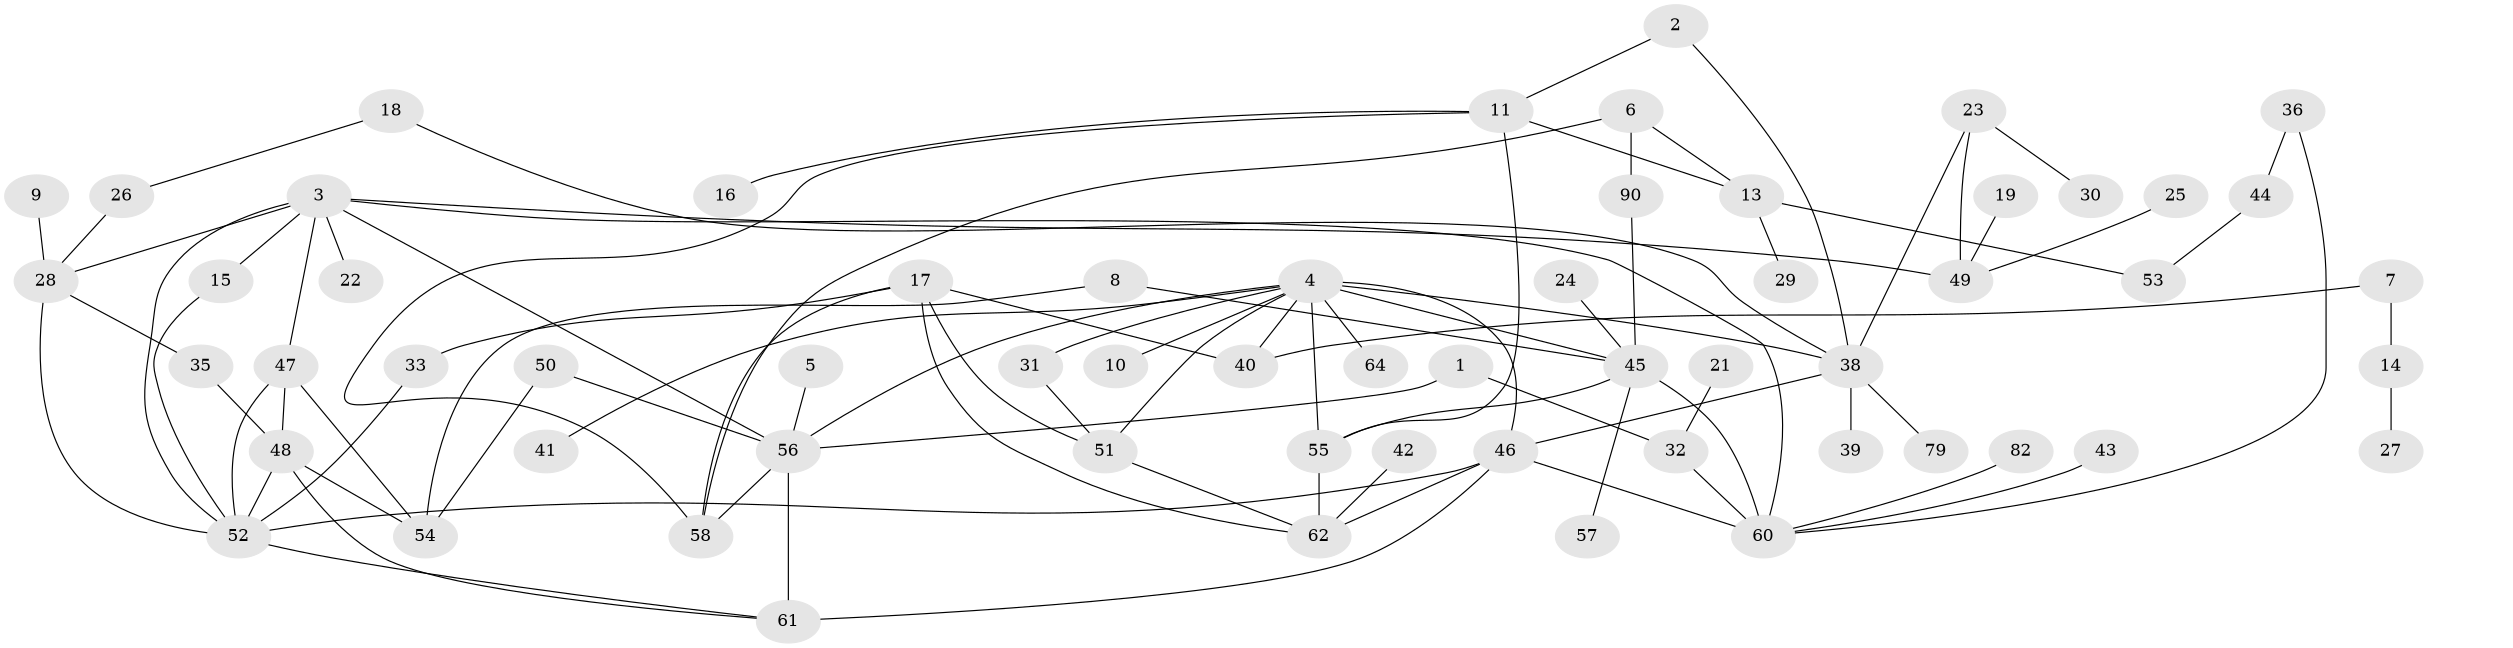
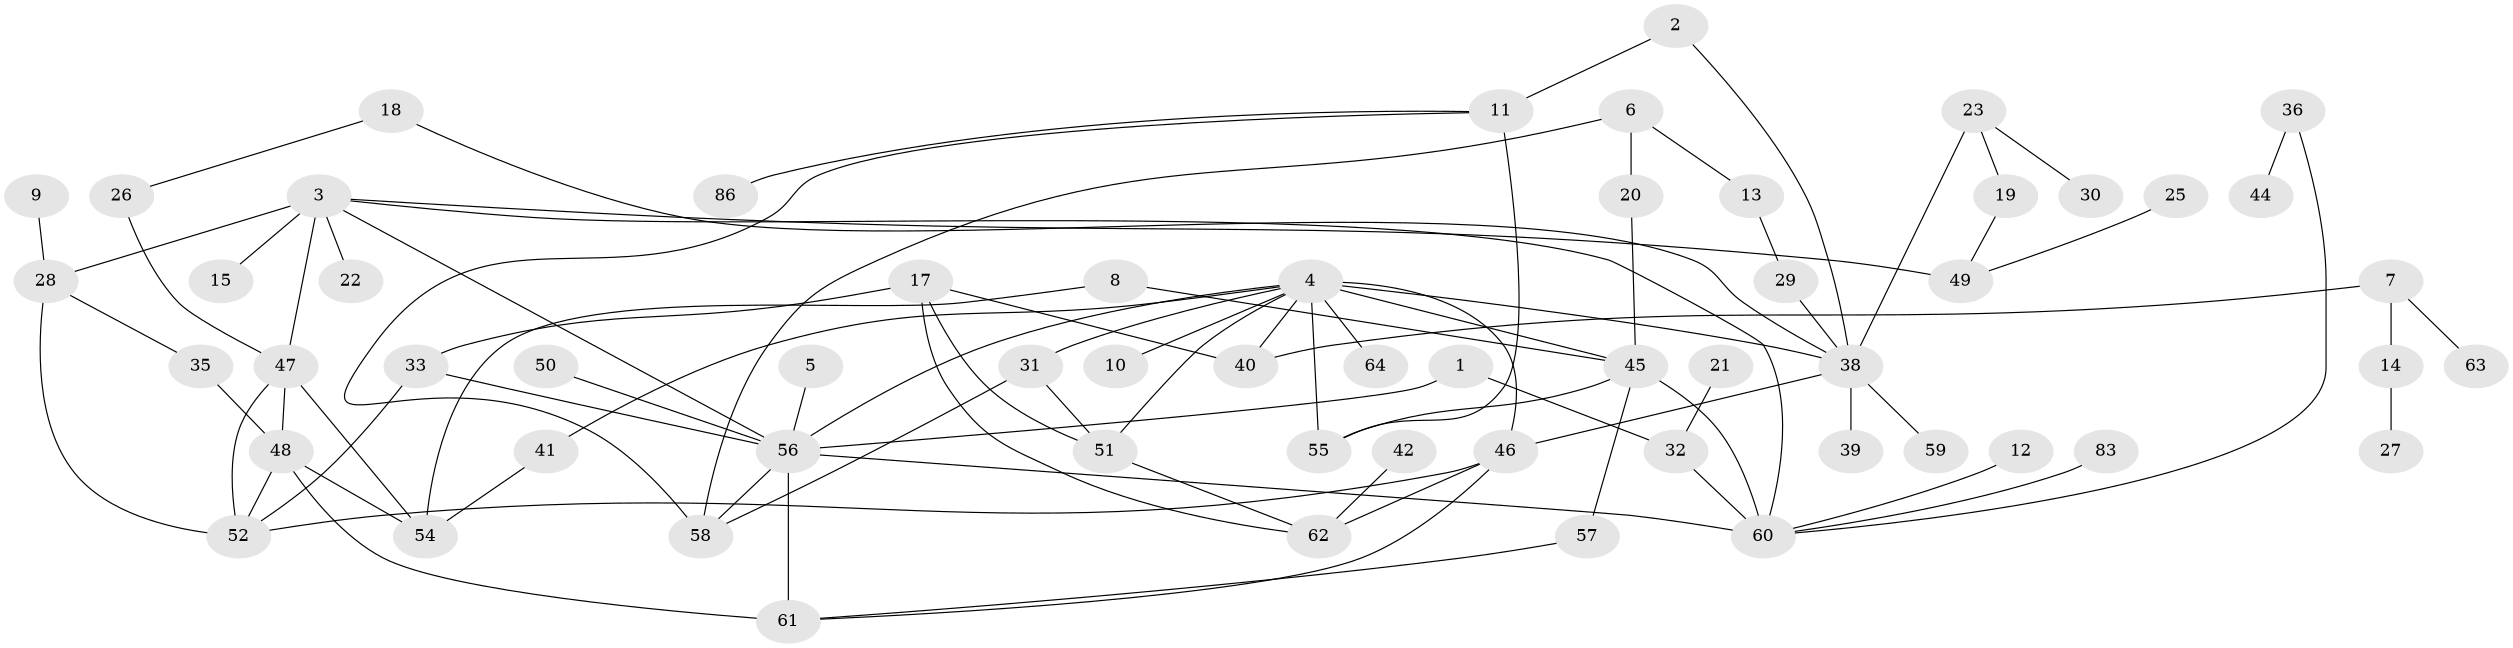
(1622, 152) -> none
(726, 196) -> (726, 196)
(1631, 196) -> (1631, 196)
(1962, 196) -> (1990, 153)
(84, 239) -> (178, 302)
(1566, 281) -> none
(2154, 281) -> none
(800, 321) -> (847, 465)
none -> (1818, 324)
(153, 327) -> none
none -> (2476, 366)
(164, 406) -> none
none -> (594, 408)
(486, 452) -> (486, 494)
(1936, 452) -> (1936, 452)
(2021, 452) -> (2021, 452)
(2106, 452) -> (2106, 452)
(1635, 494) -> (1277, 489)
(1319, 500) -> none
(512, 586) -> (1336, 573)
